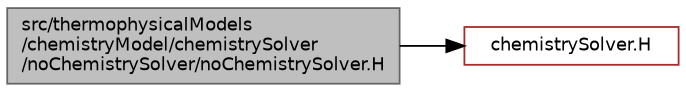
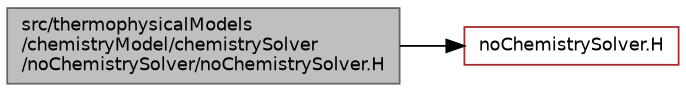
(572, 46) -> (572, 46)
